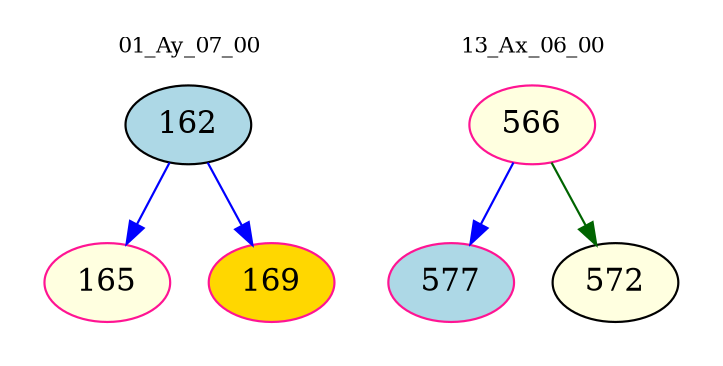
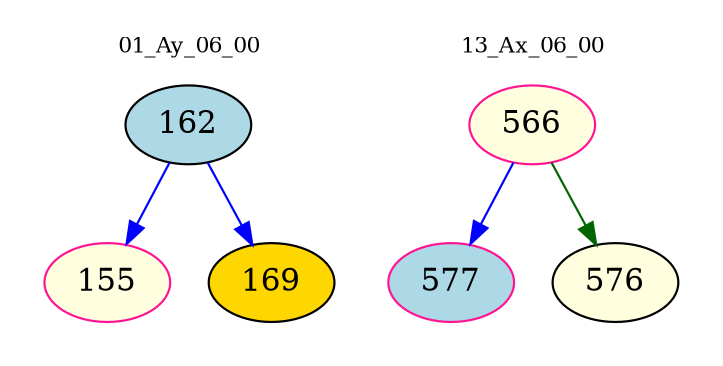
(189, 47) -> (189, 47)
(107, 283) -> (107, 283)
(272, 283) -> (272, 283)
(615, 283) -> (615, 283)
